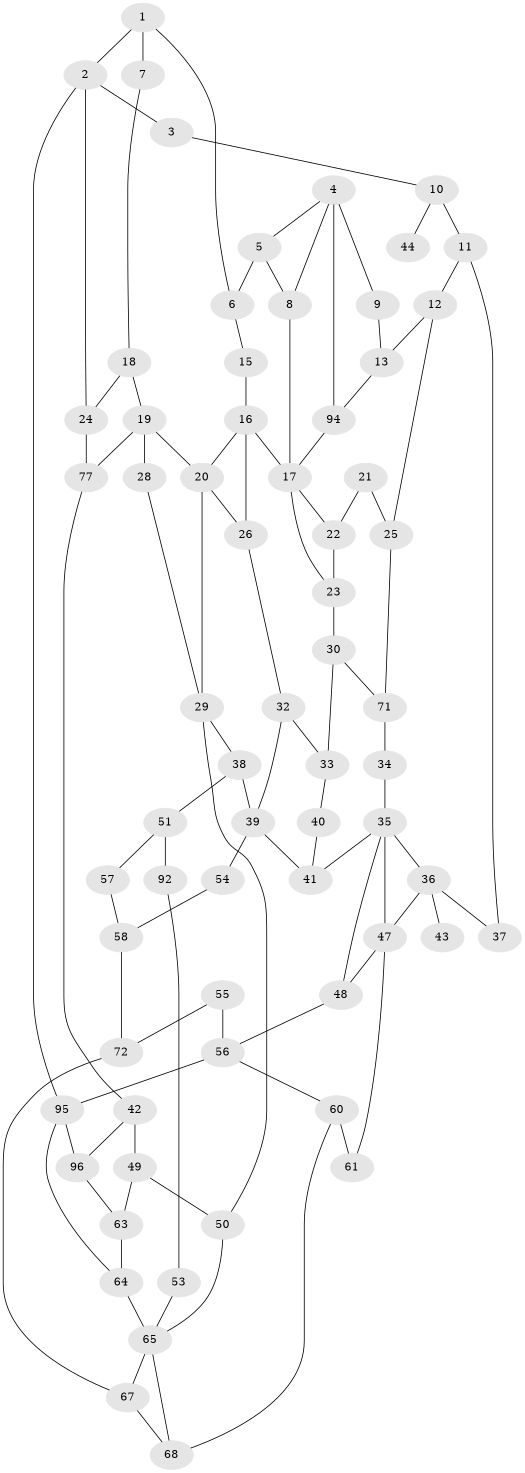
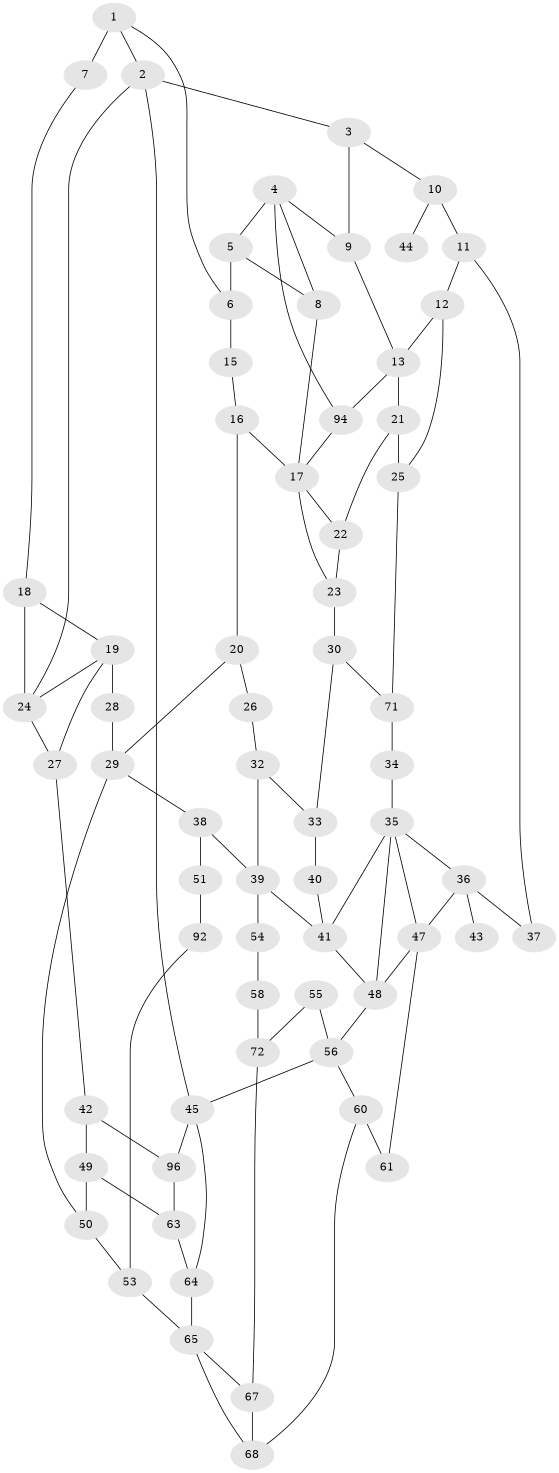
none -> (349, 190)
none -> (399, 391)
(173, 449) -> (69, 679)
(86, 478) -> (55, 765)
(246, 478) -> none
(108, 880) -> none
none -> (350, 966)
(62, 1110) -> (192, 1110)
(209, 1294) -> (108, 1254)
